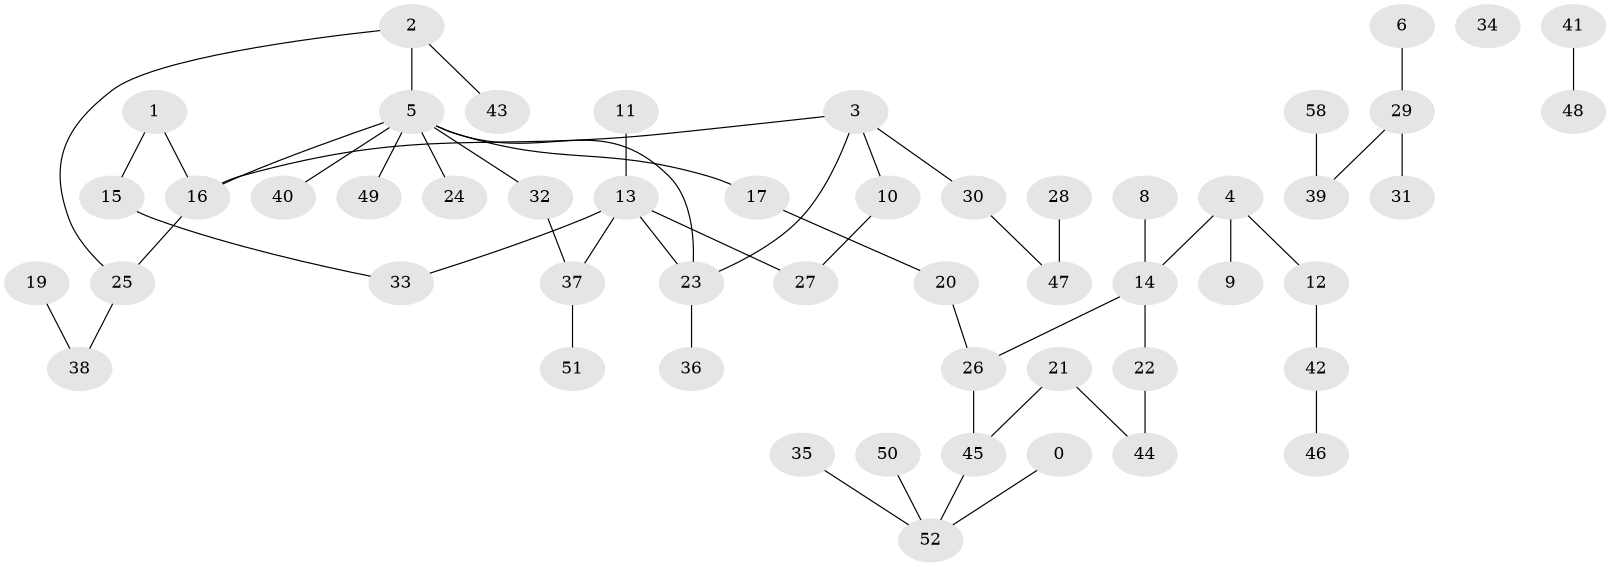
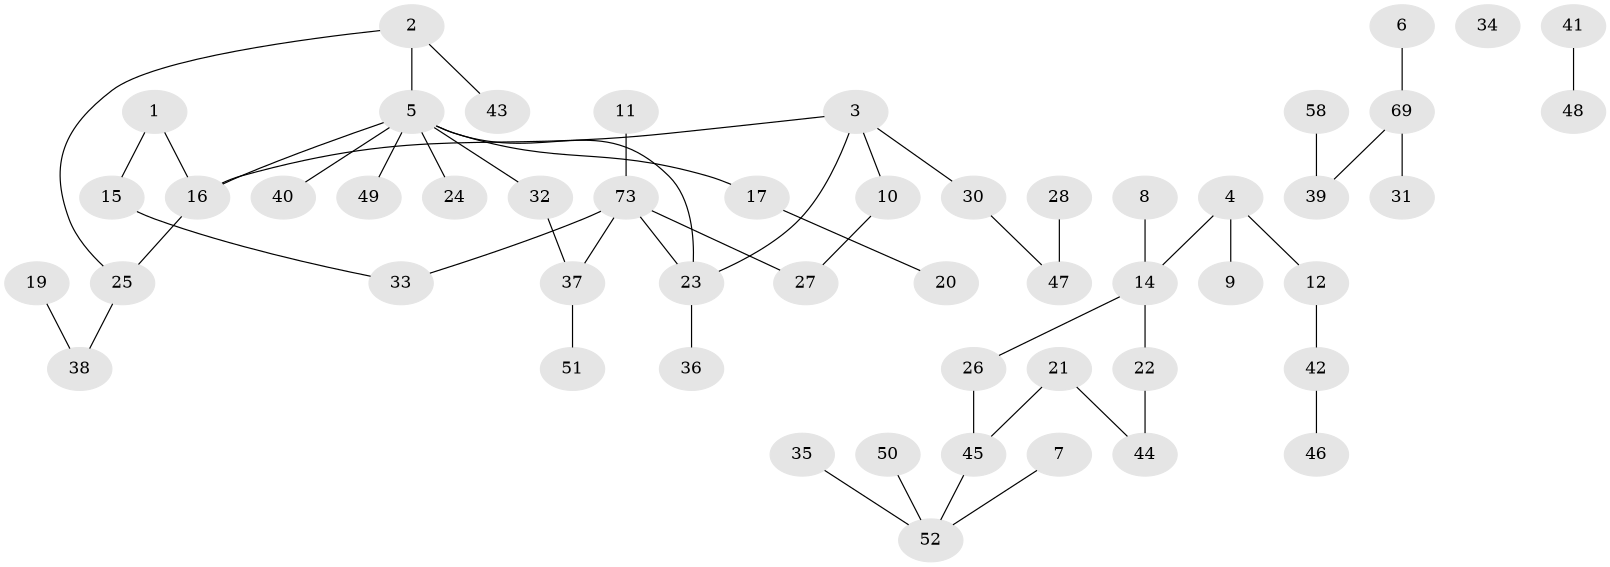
(1402, 112) -> (1402, 112)
(626, 198) -> (626, 198)
(960, 326) -> none
(1059, 455) -> (1059, 455)
